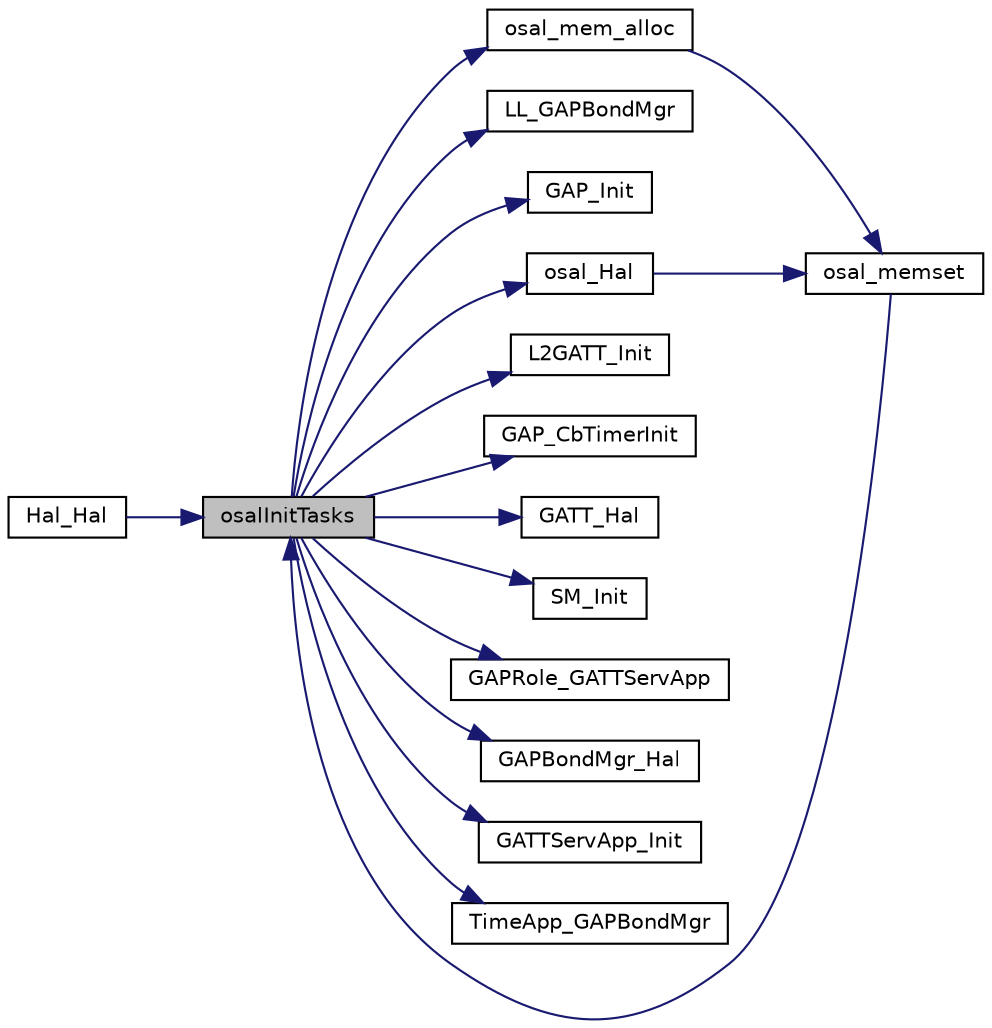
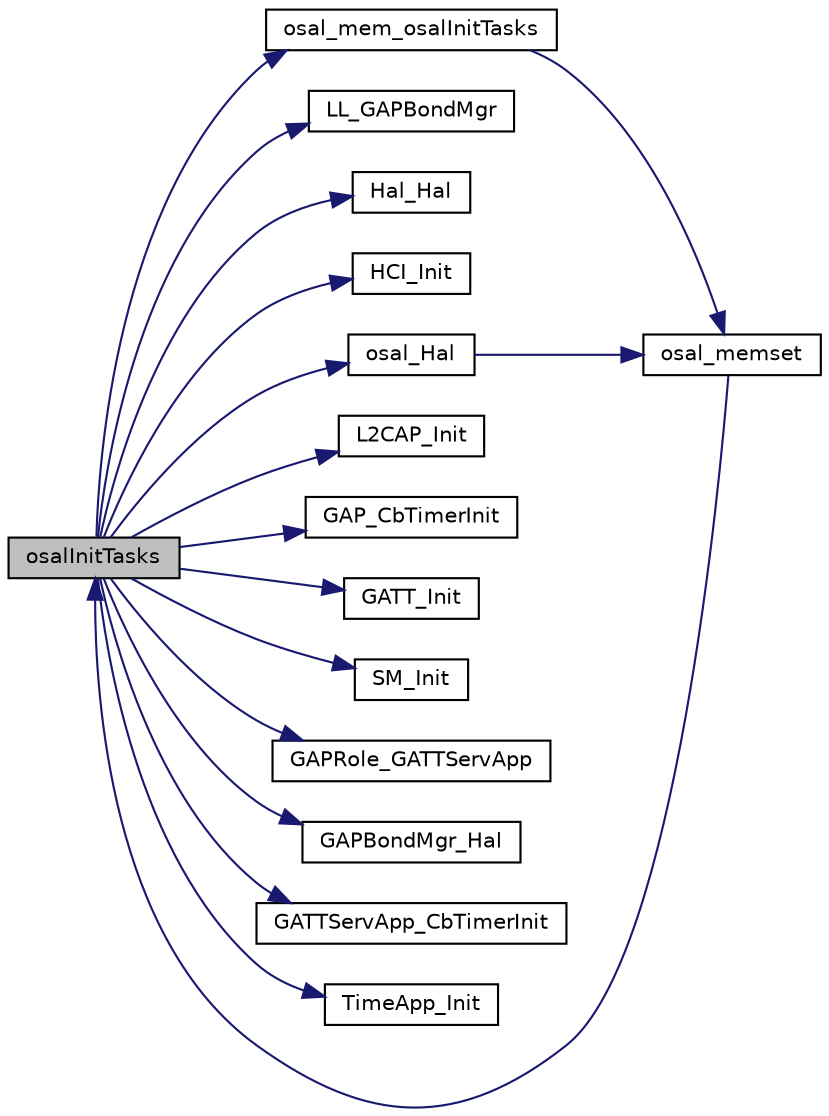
(590, 30) -> (411, 30)
(590, 192) -> (411, 274)
(590, 355) -> (411, 436)
(154, 517) -> (174, 336)
(590, 517) -> (411, 598)
(590, 842) -> (411, 923)
(590, 923) -> (411, 1005)
